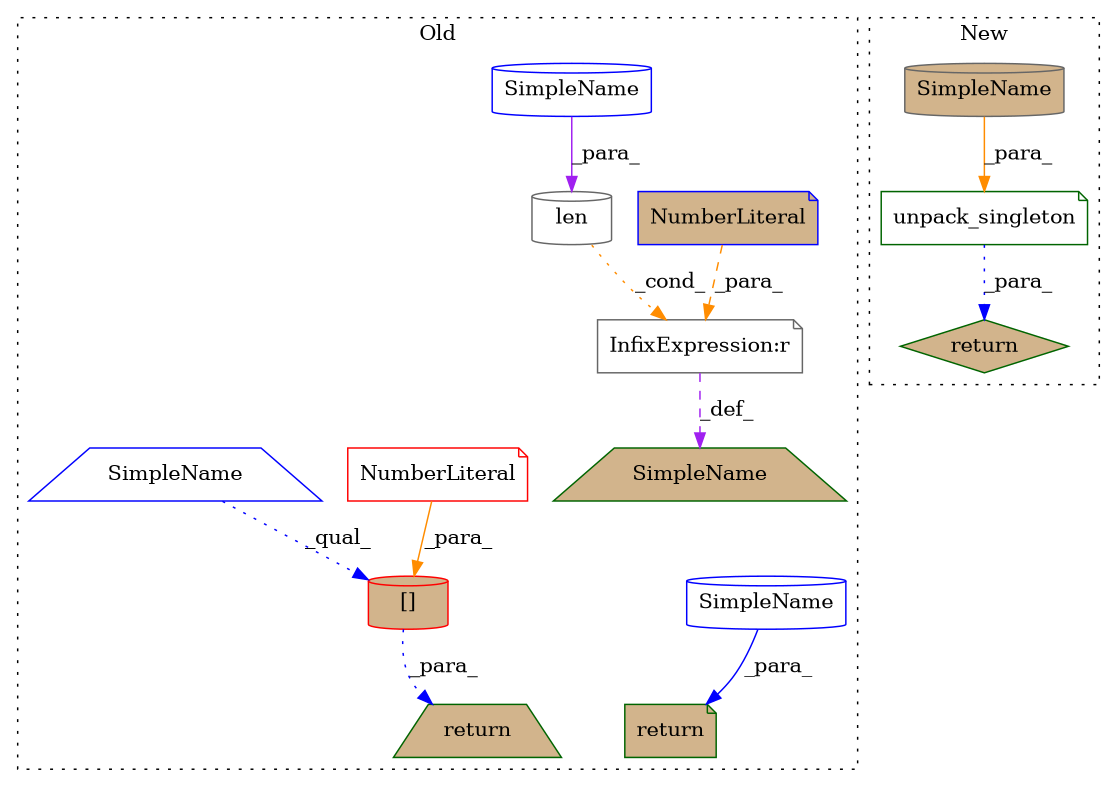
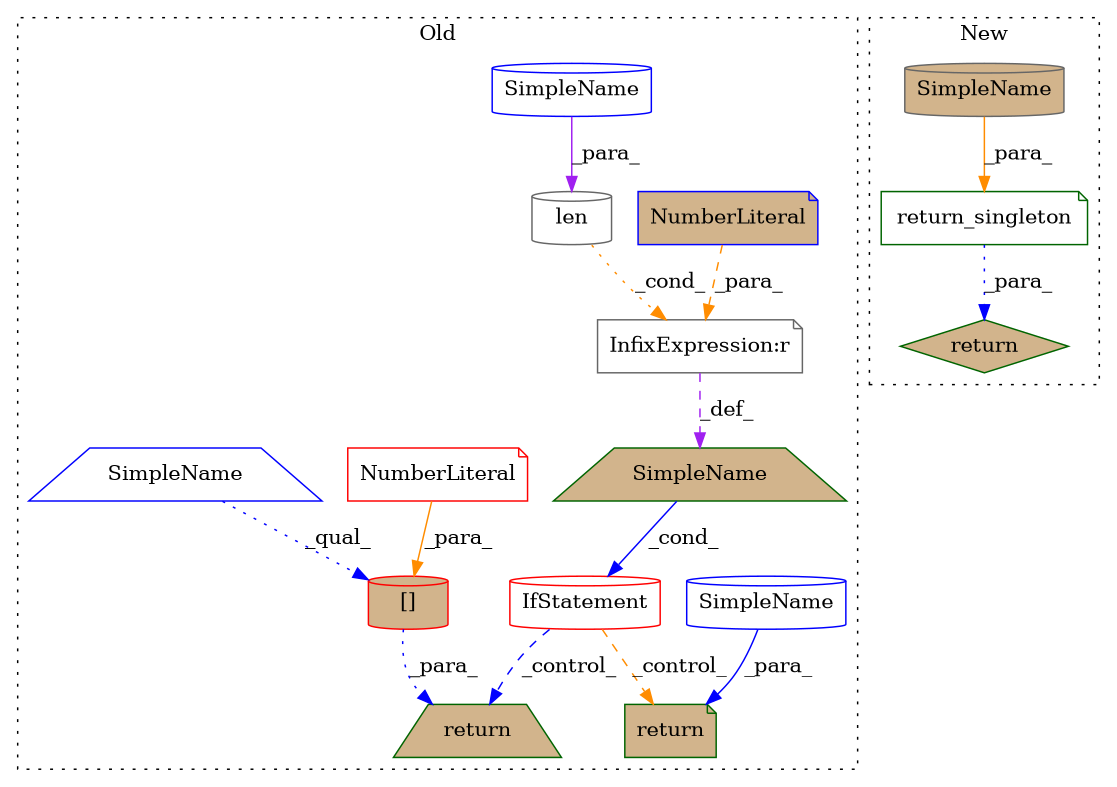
(984, 218) -> (984, 218)
none -> (585, 603)
